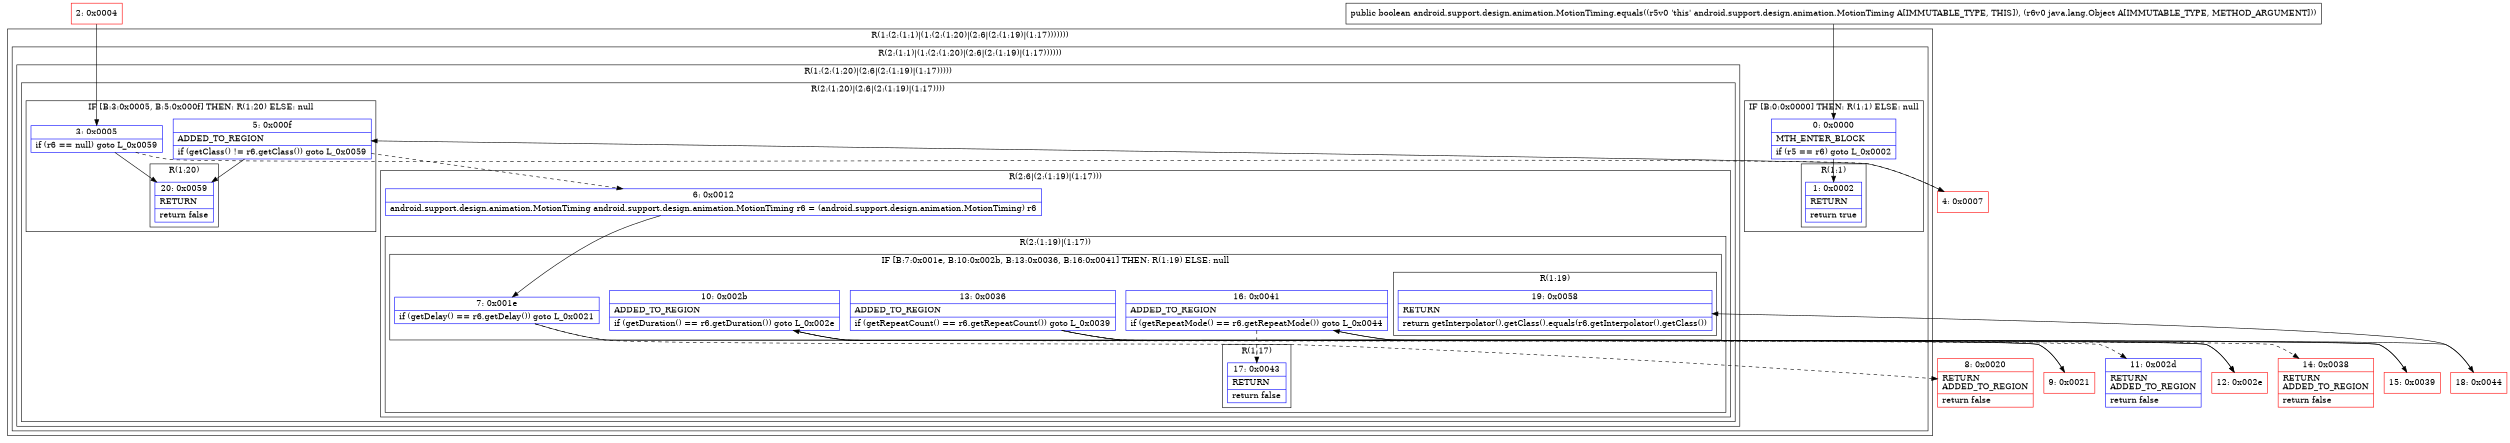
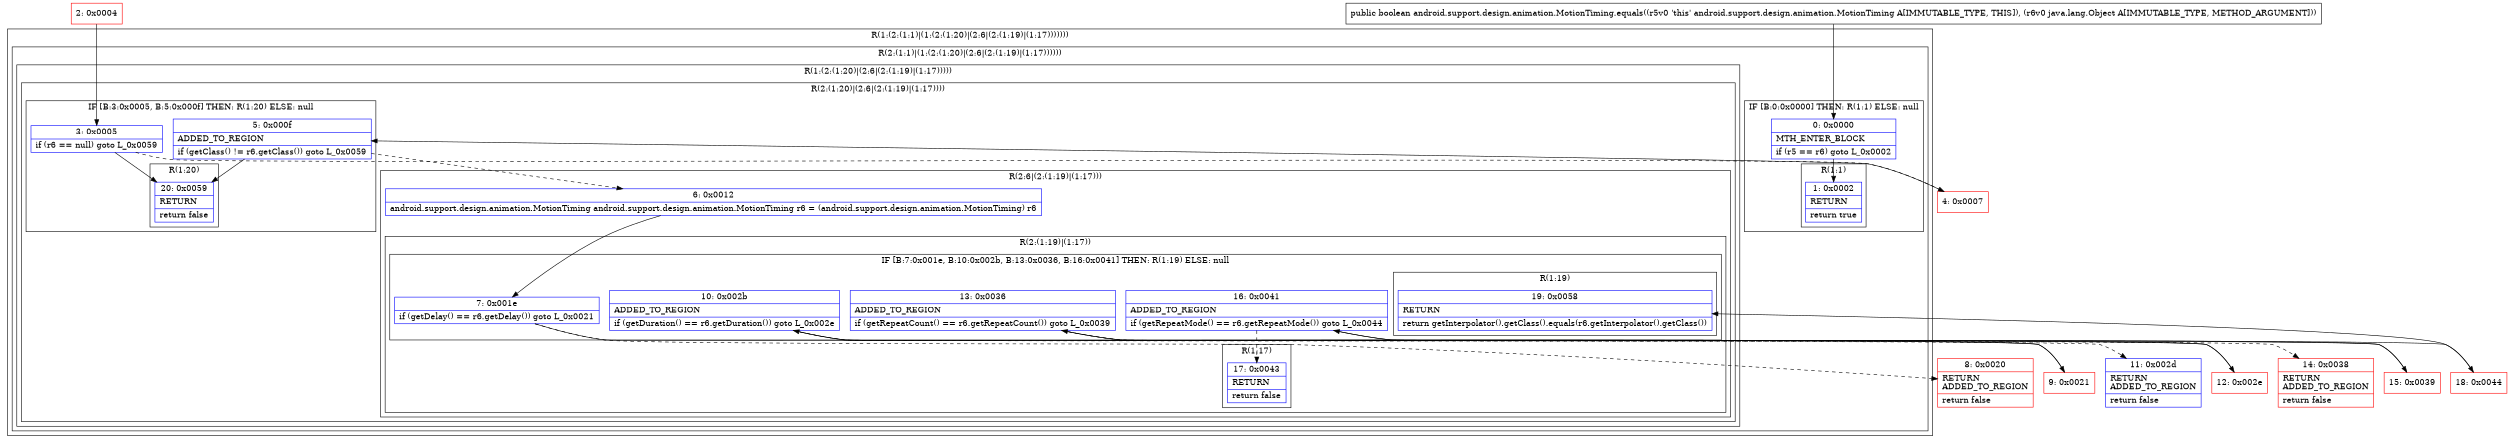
(1651, 341) -> (1657, 341)
